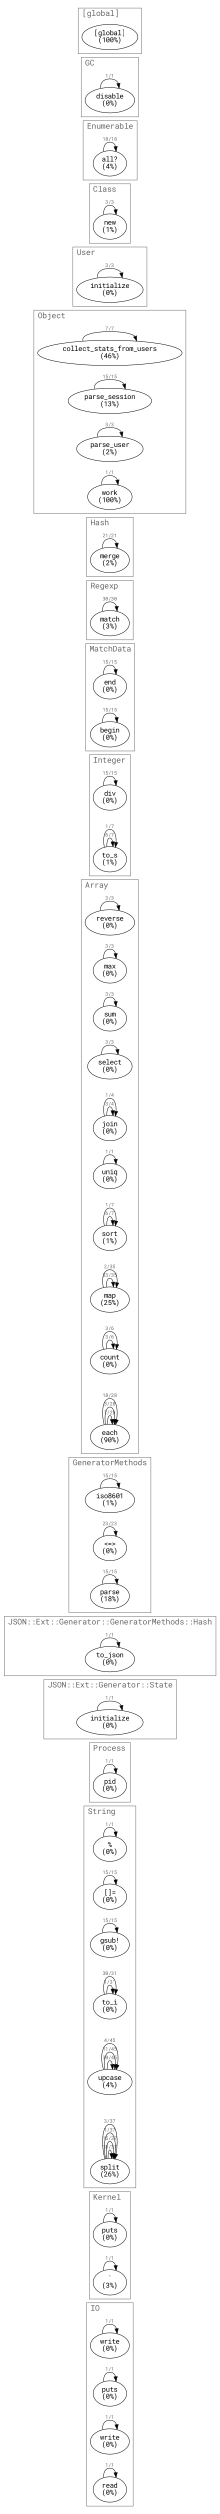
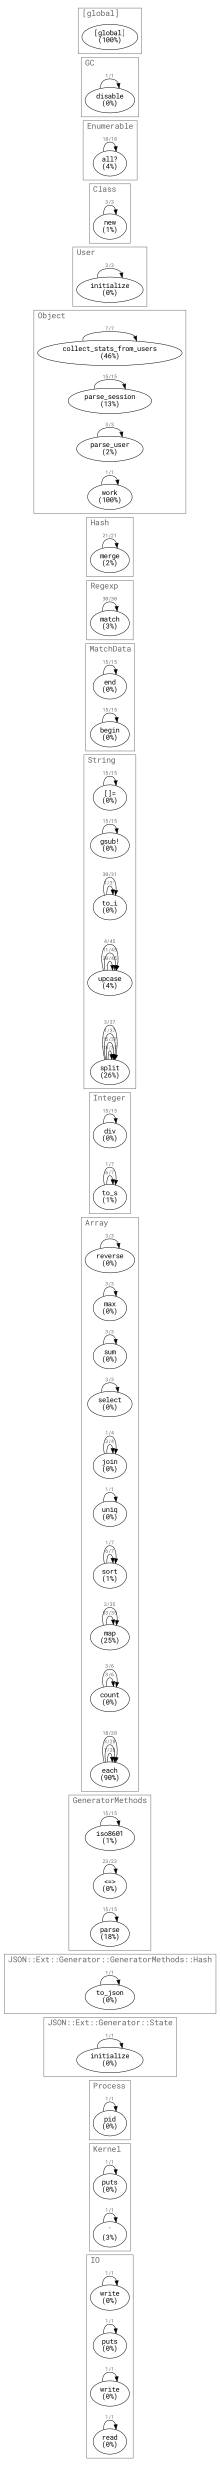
(110, 1849) -> none
